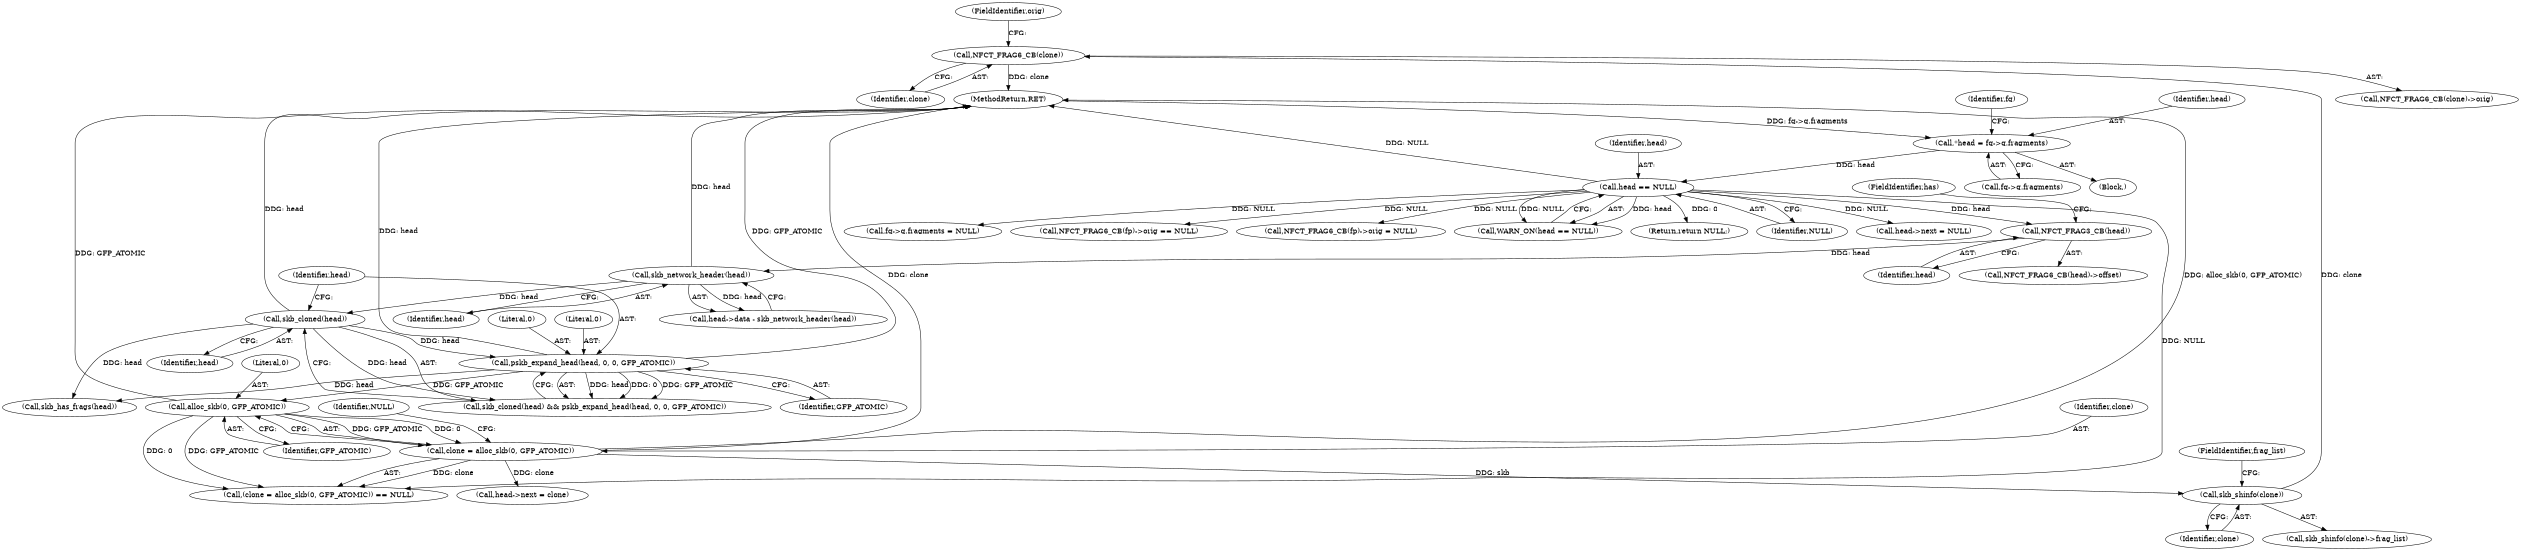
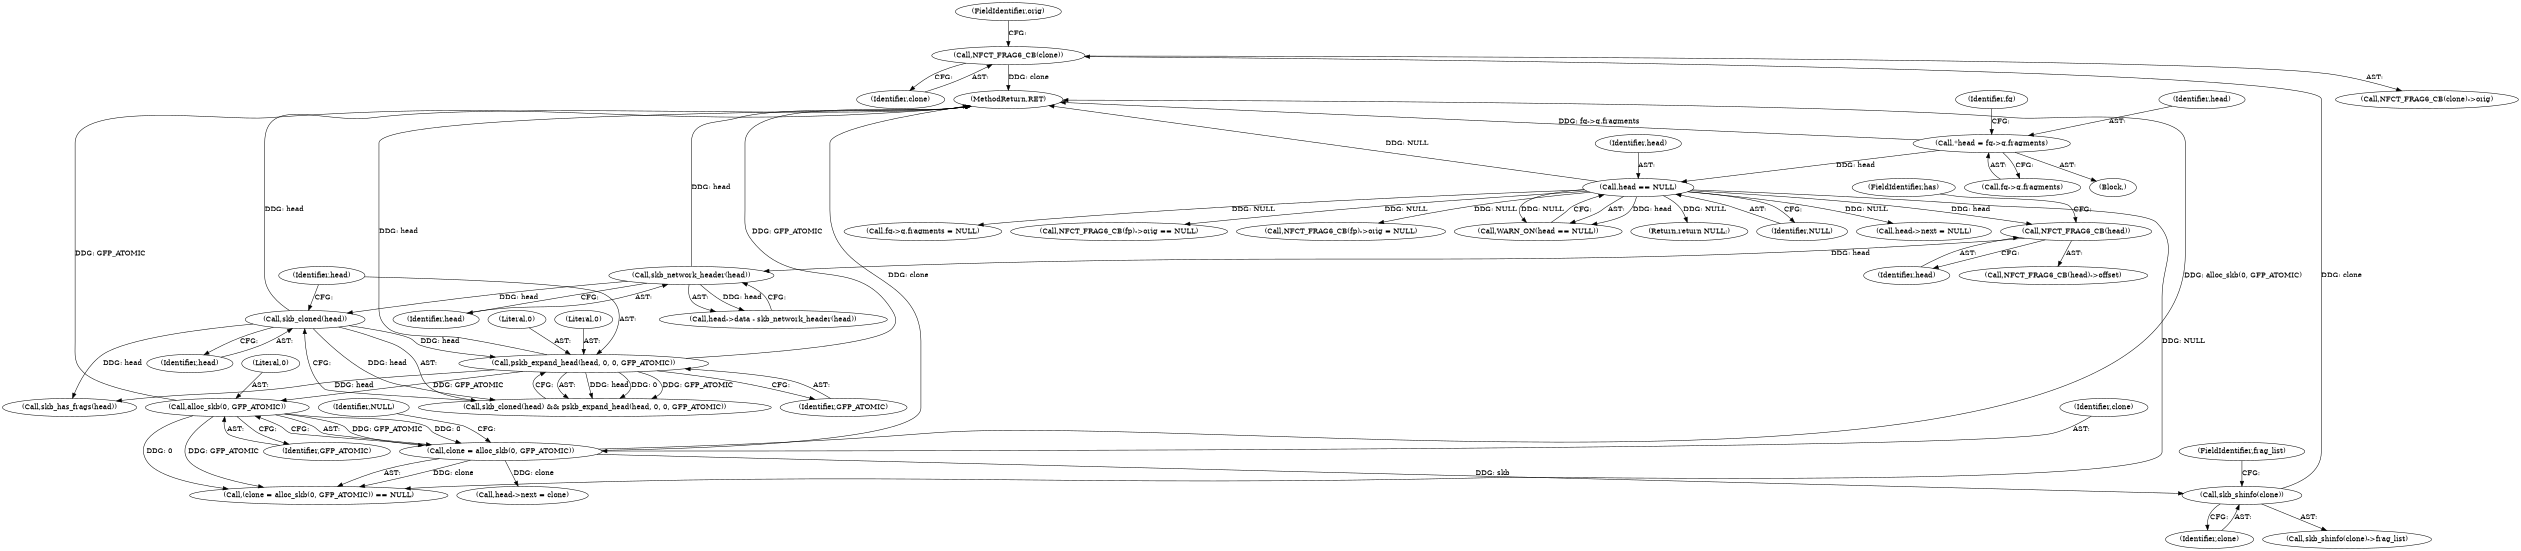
(1494, 112) -> (1493, 121)
(1705, 210) -> (1705, 210)
(2076, 232) -> (2076, 232)
